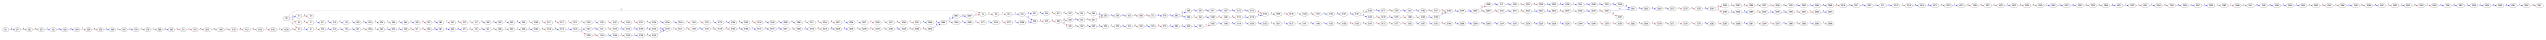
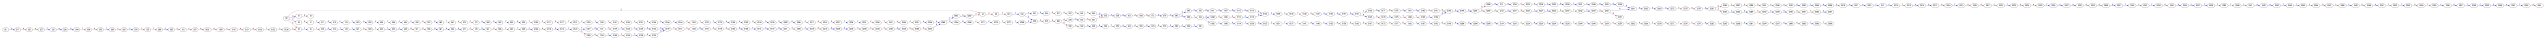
(1206, 26) -> (1206, 20)
